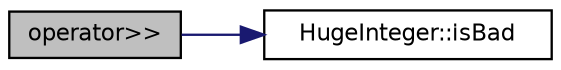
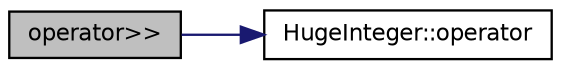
(408, 35) -> (408, 35)
